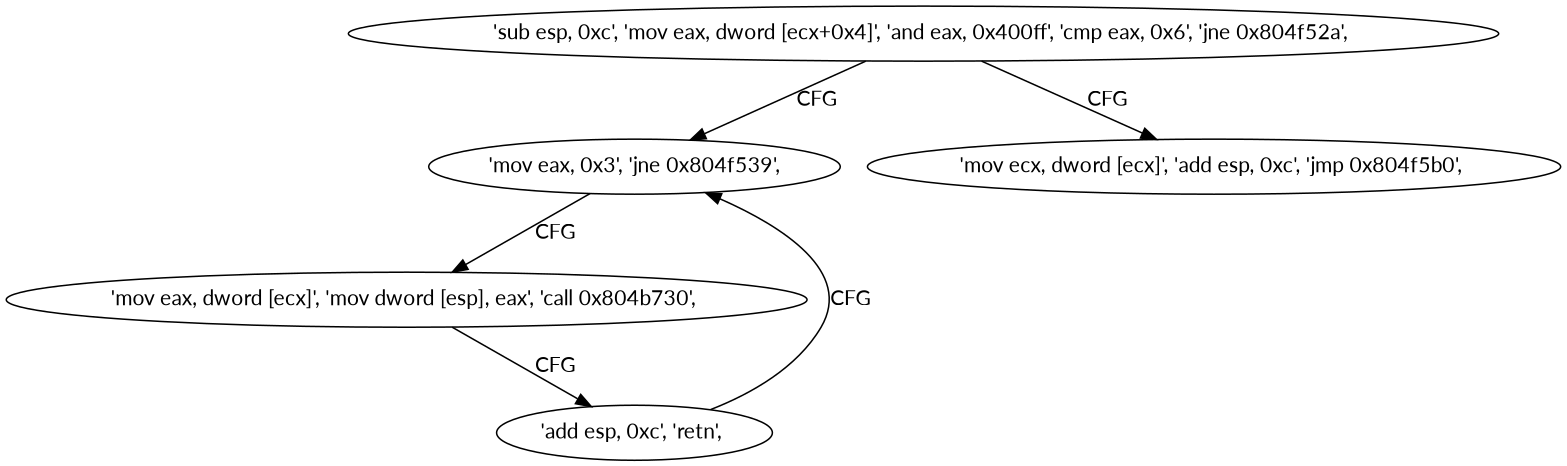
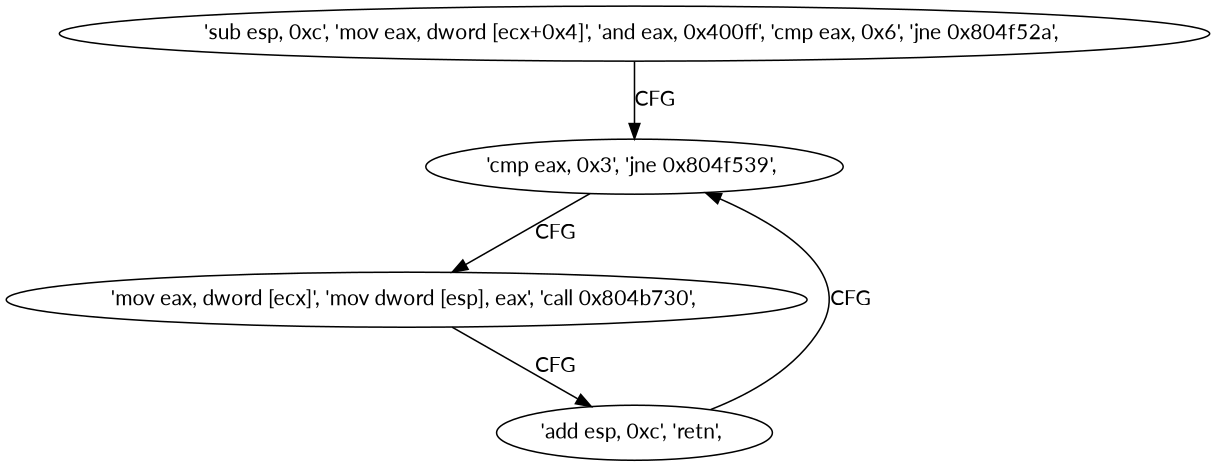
(634, 167) -> (634, 167)
(1214, 167) -> none
